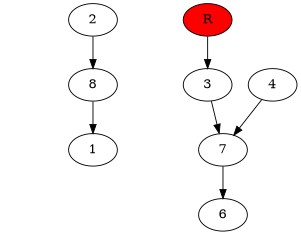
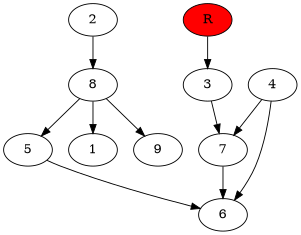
none -> (262, 149)
none -> (28, 150)
none -> (158, 150)
